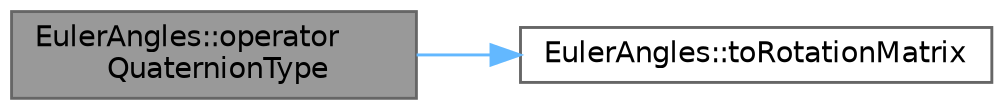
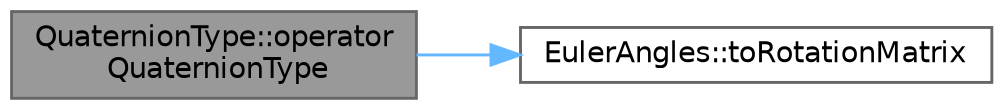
(214, 55) -> (214, 55)
